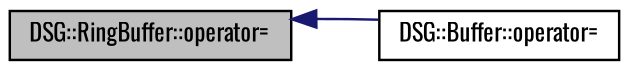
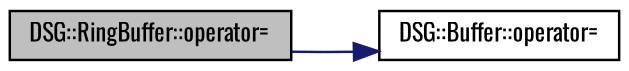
(348, 19) -> (323, 52)
